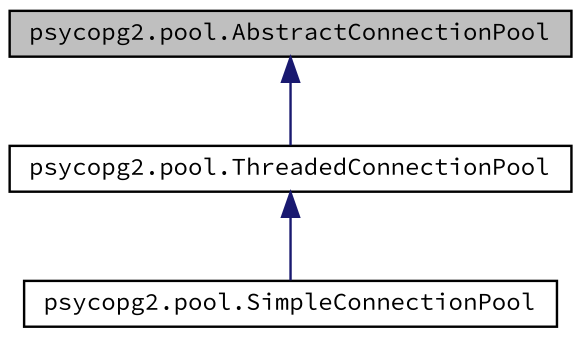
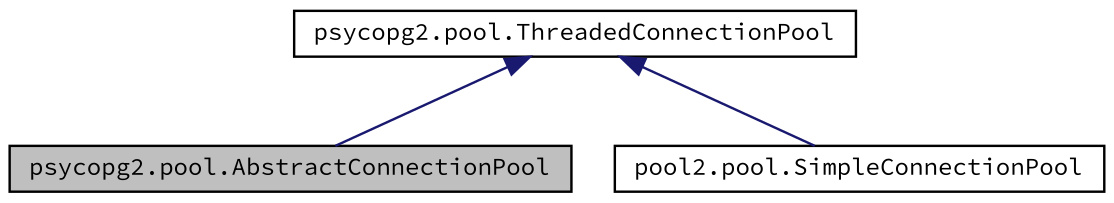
(291, 114) -> (422, 106)
(291, 304) -> (860, 169)
